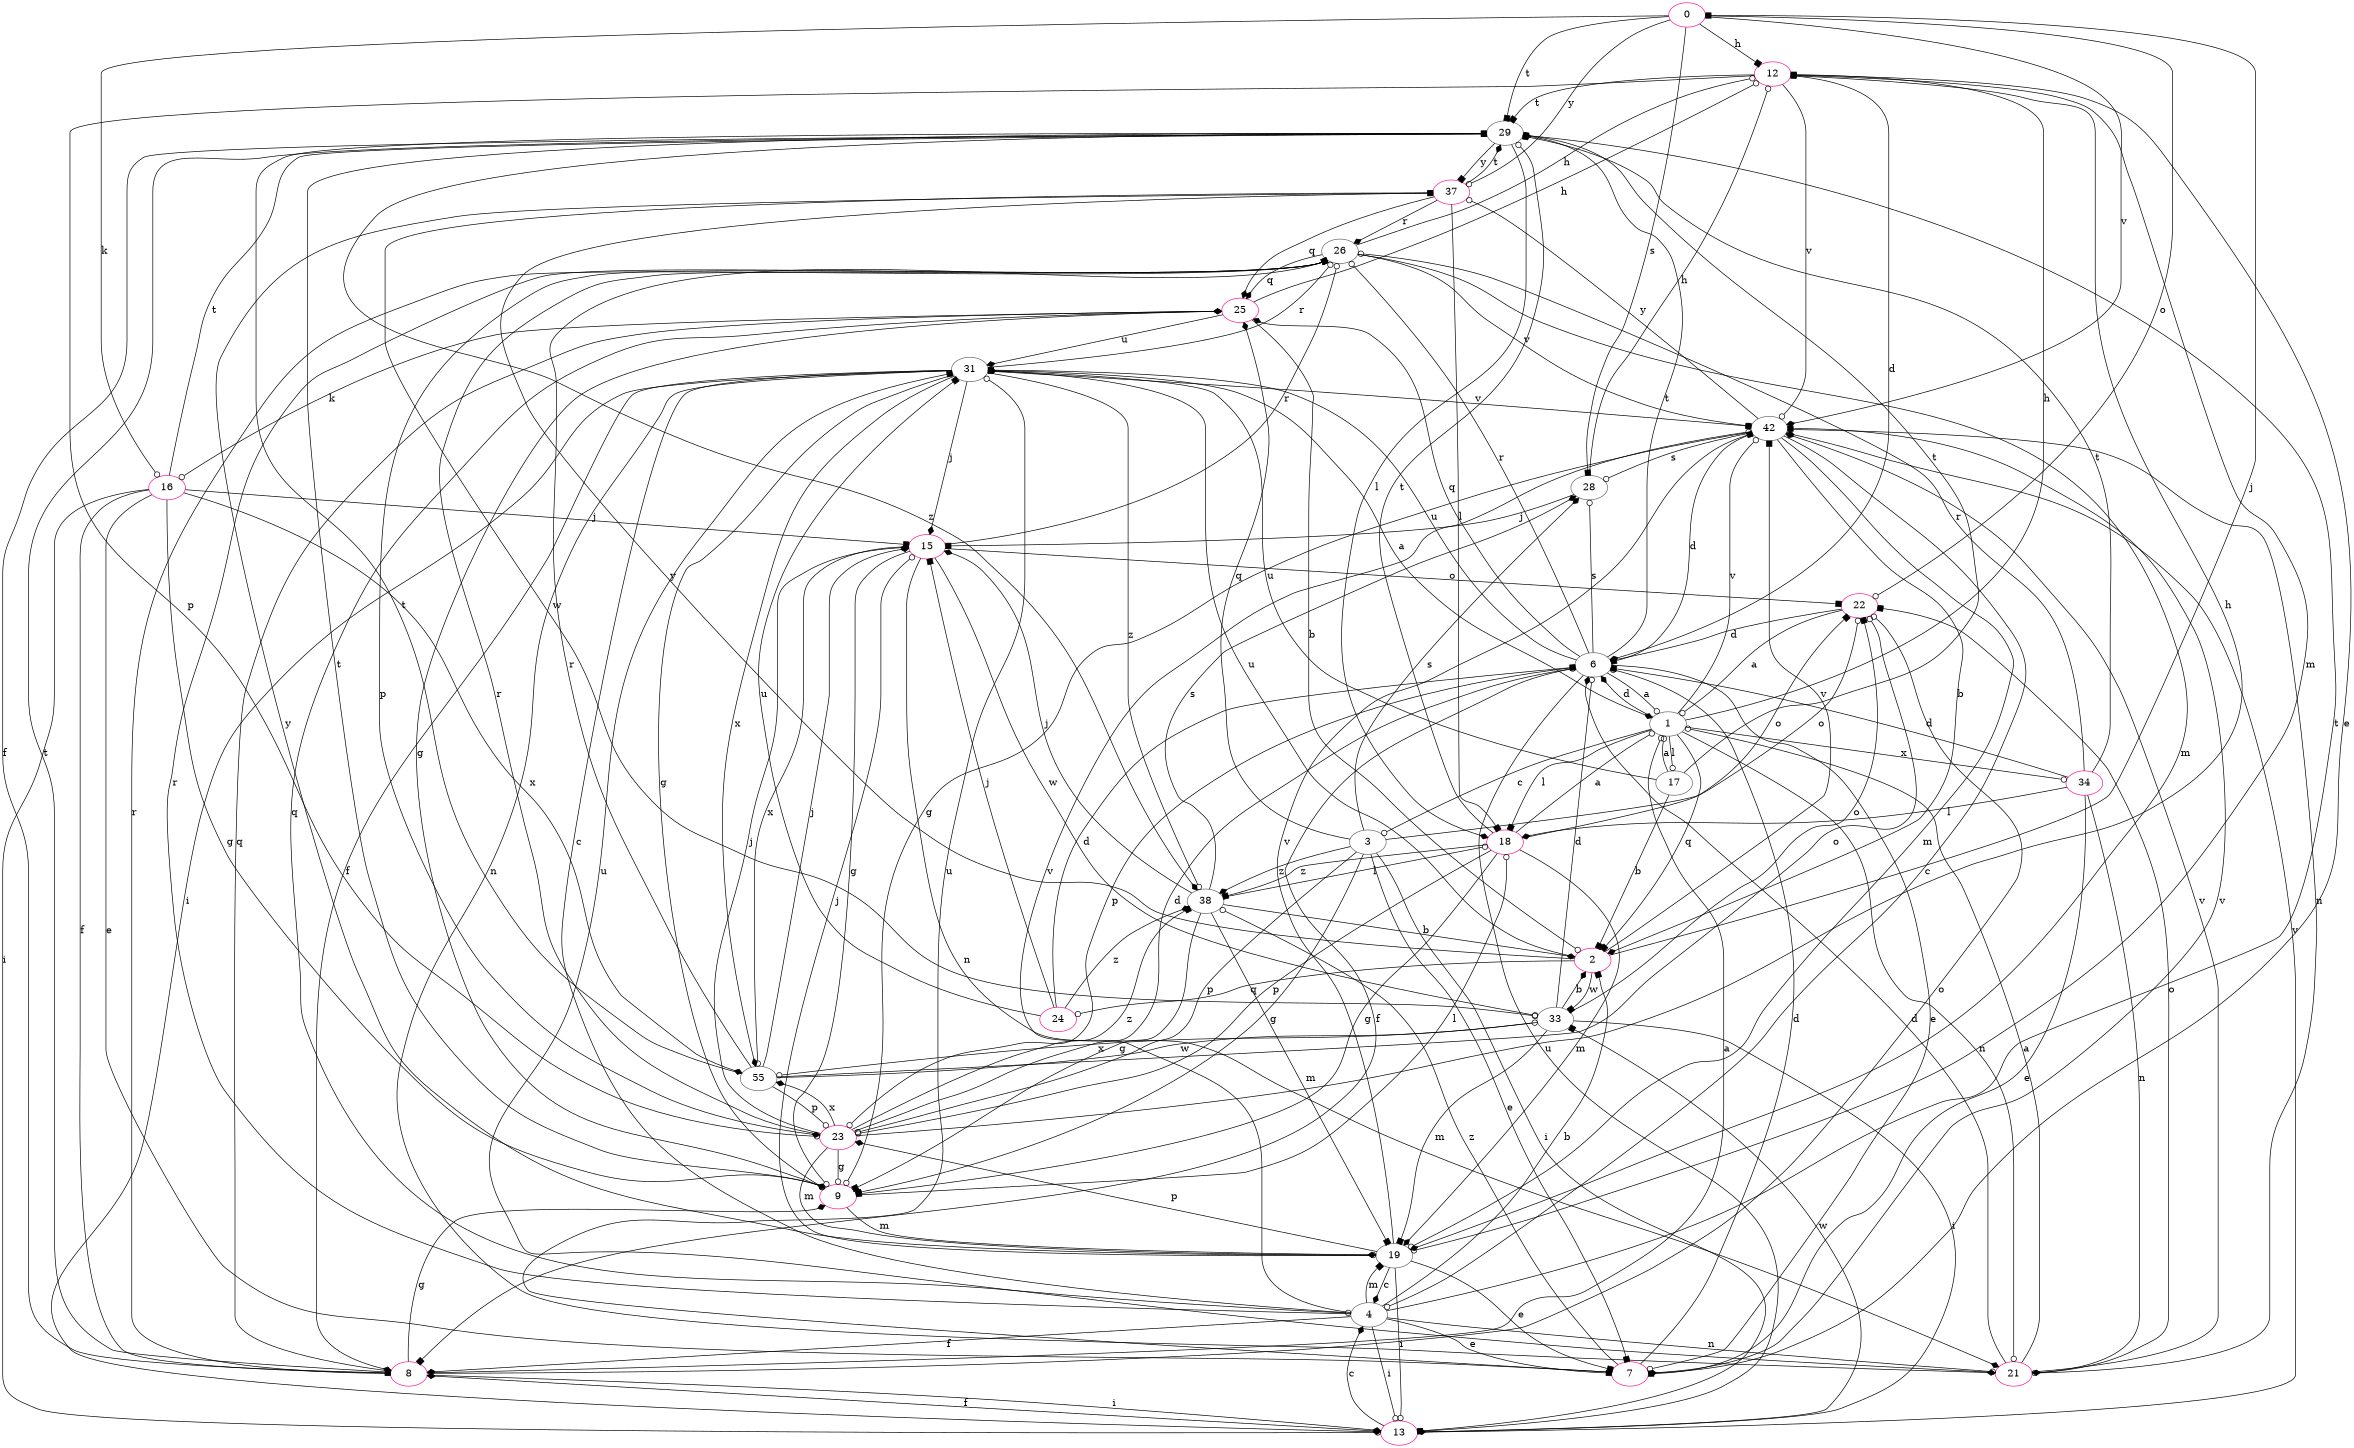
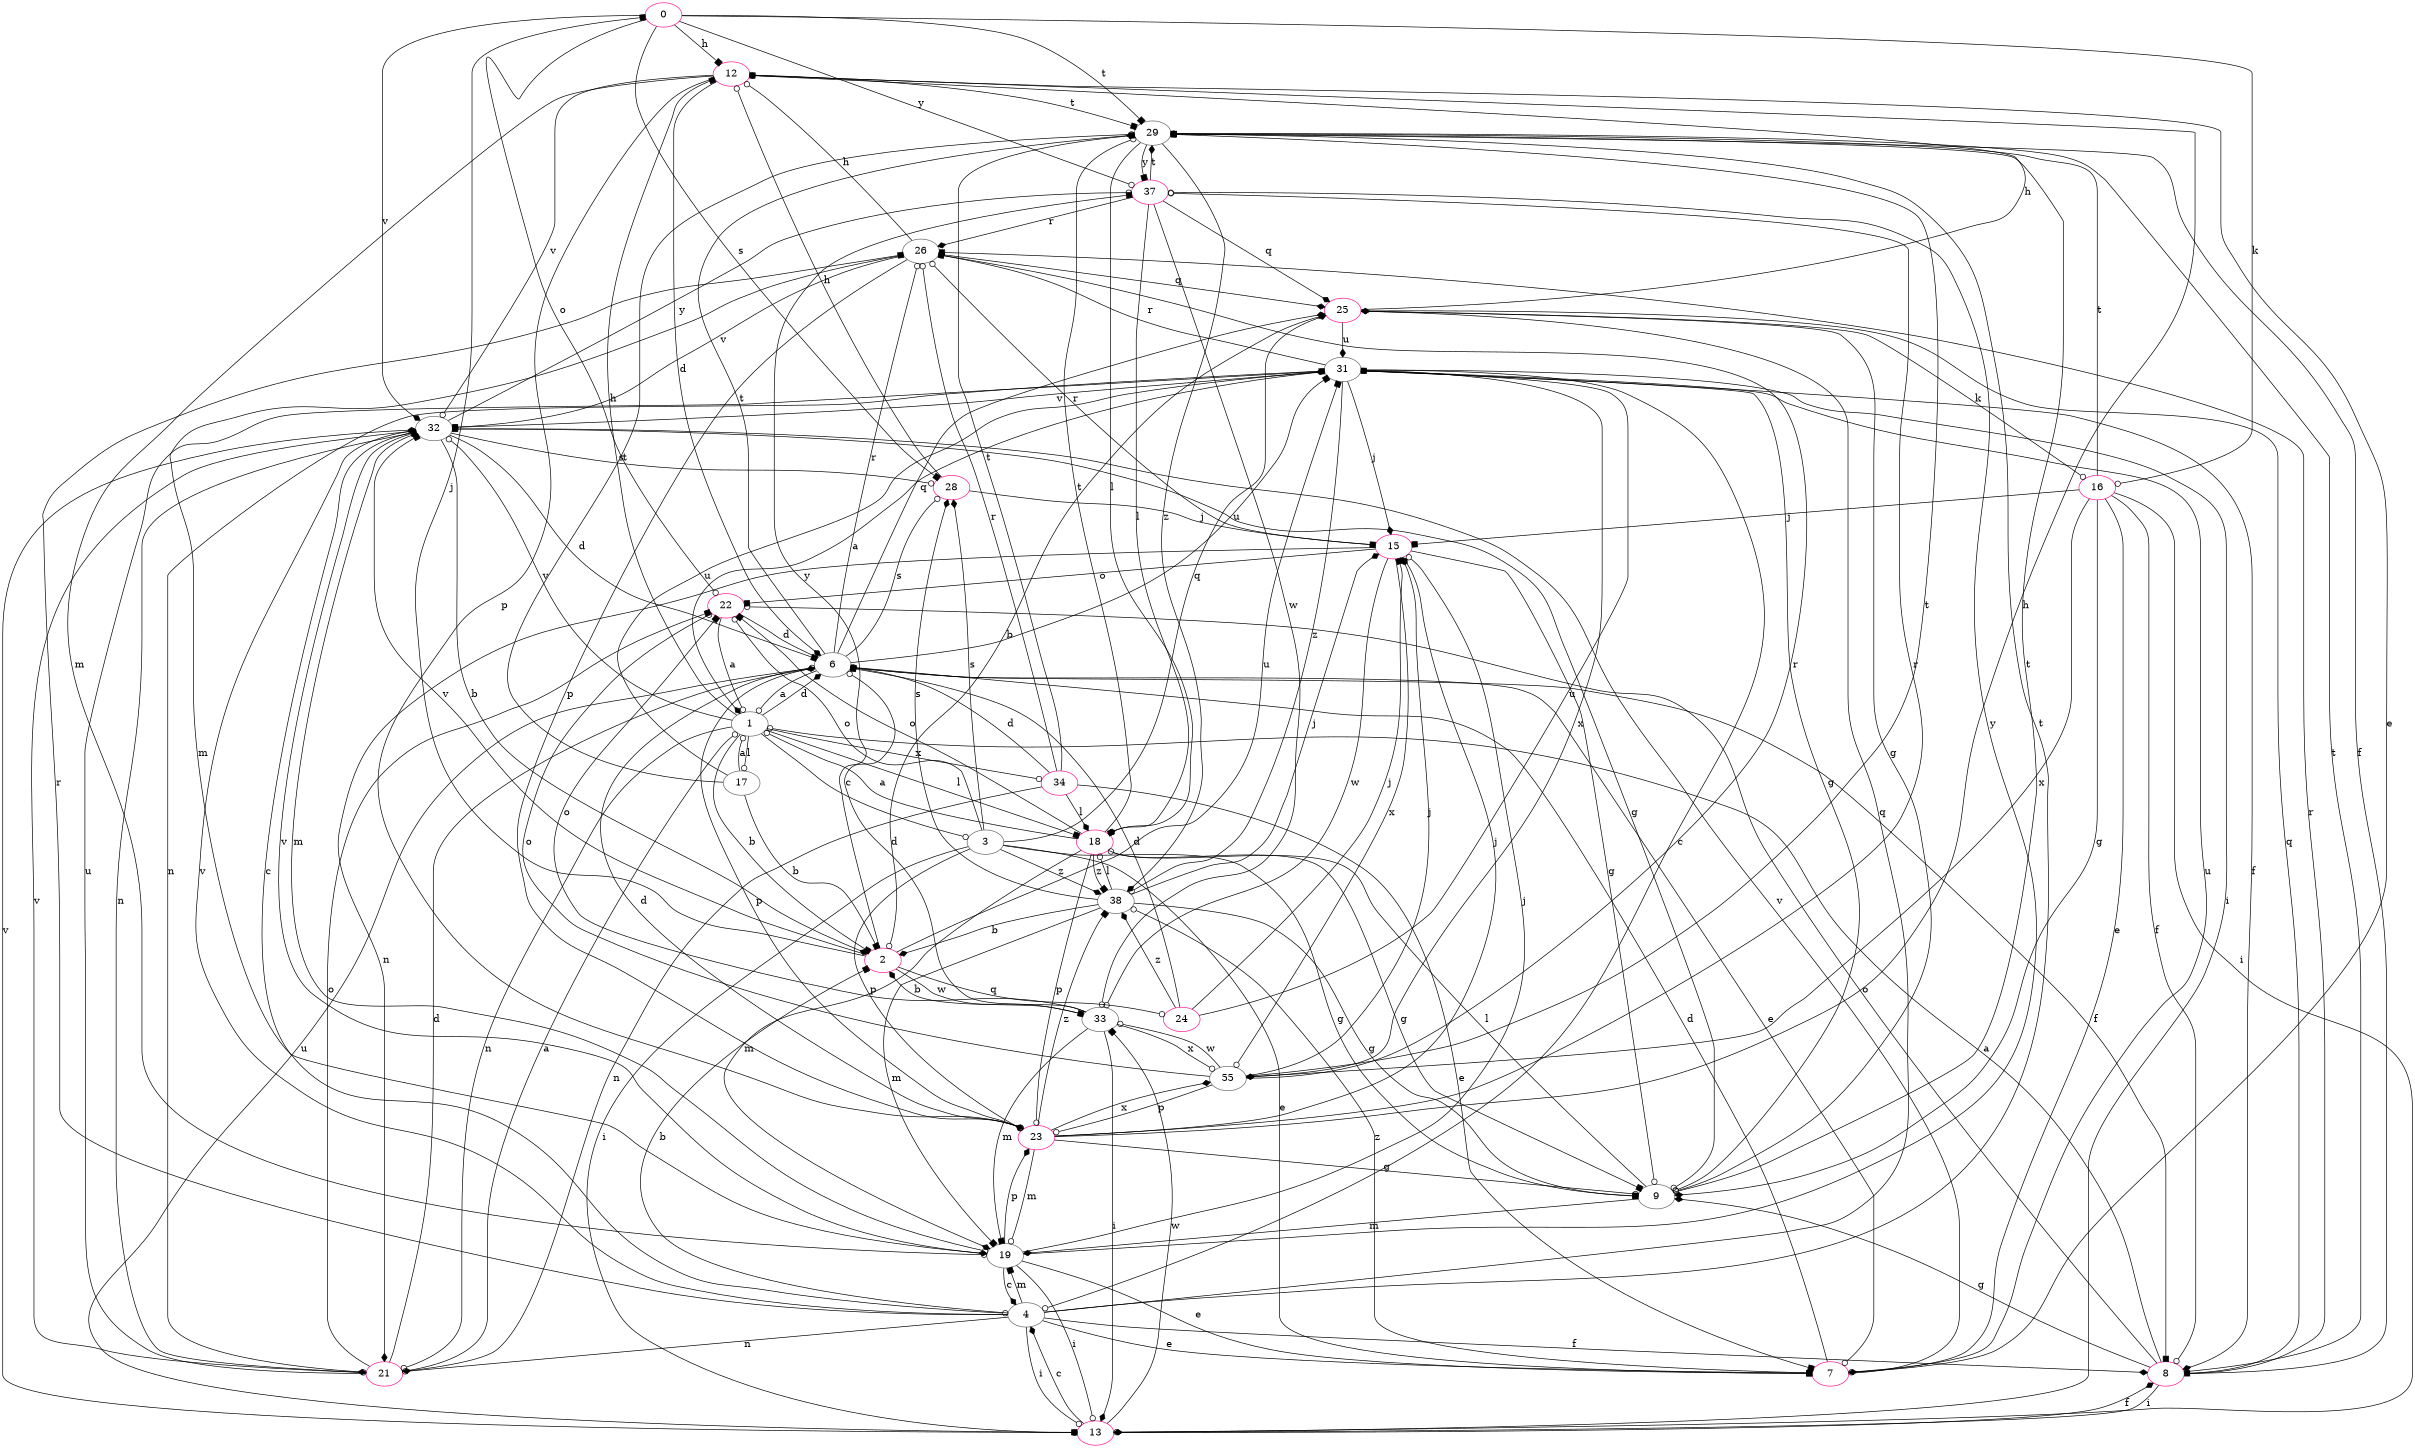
(1769, 429) -> (434, 429)
(446, 440) -> (1905, 633)
(1589, 488) -> (952, 488)
(1688, 842) -> (753, 842)
(838, 1197) -> (1656, 1197)
